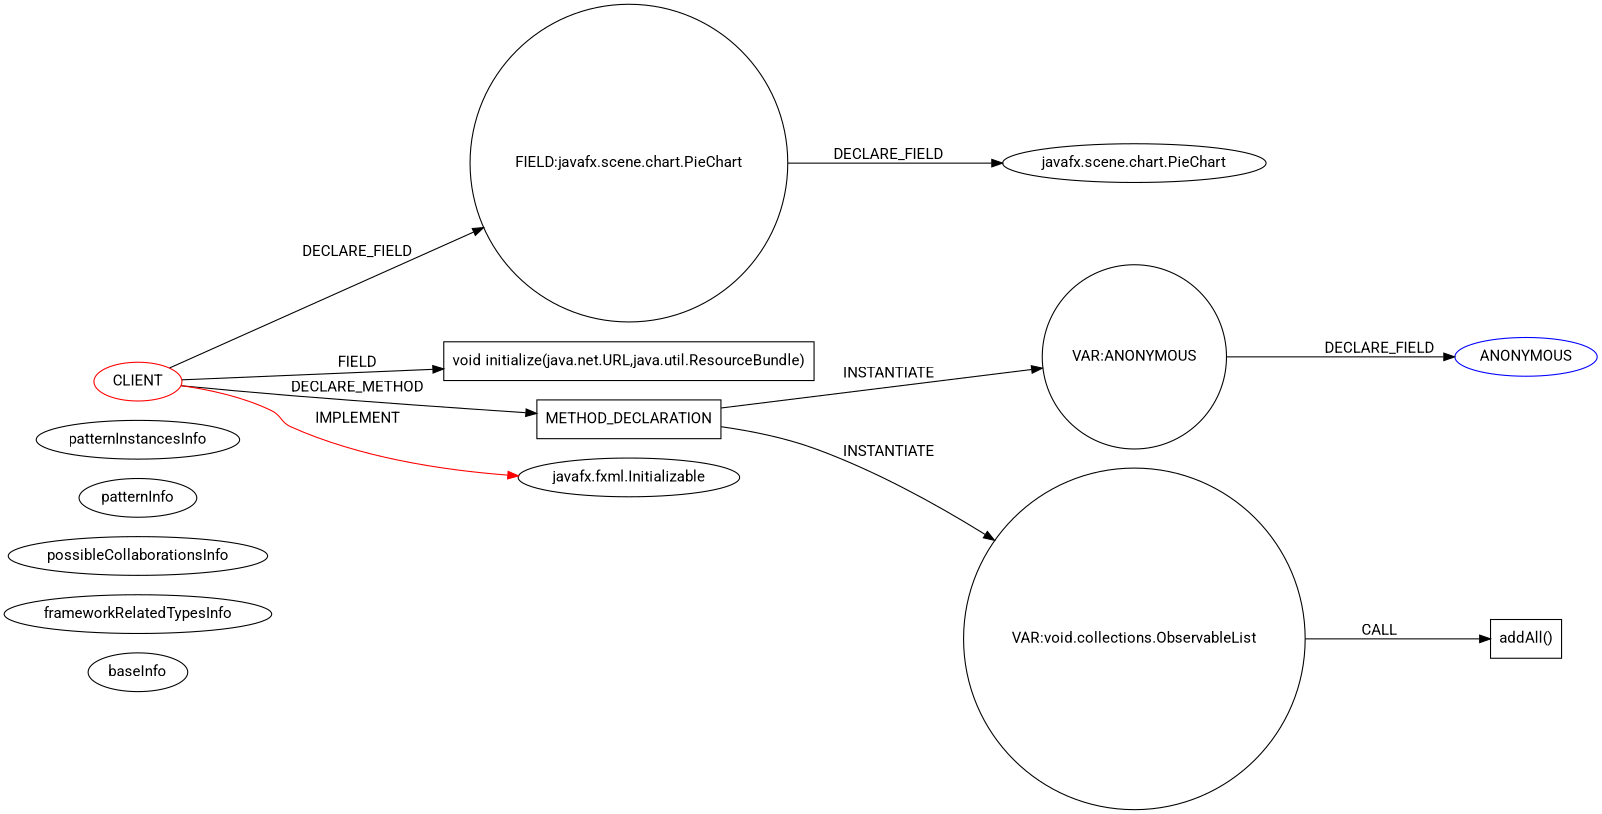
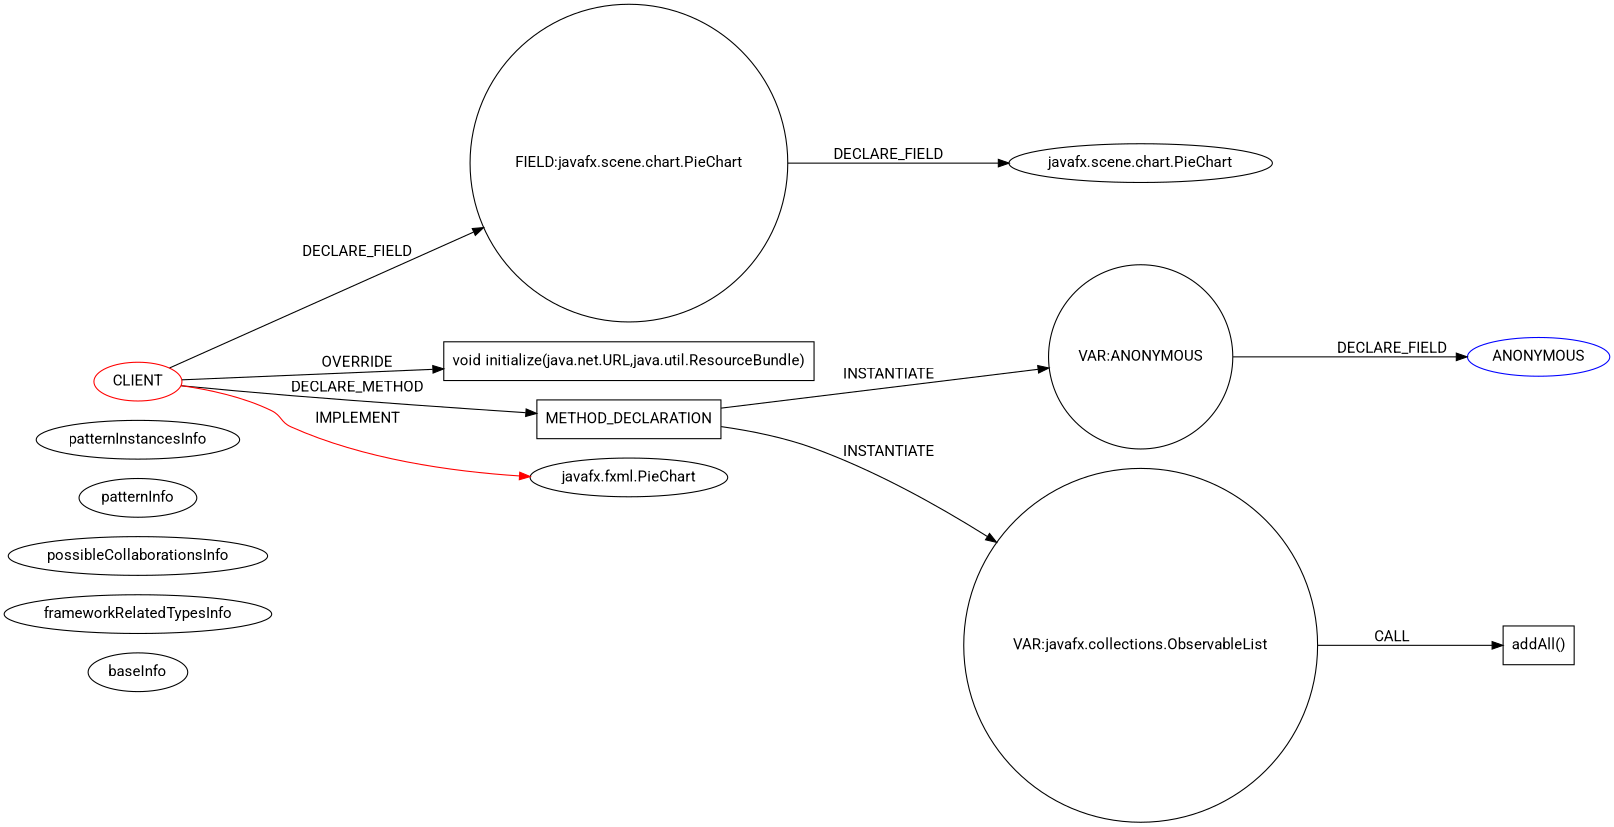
(358, 363) -> (358, 363)
(629, 477) -> (629, 477)
(1134, 639) -> (1141, 645)
